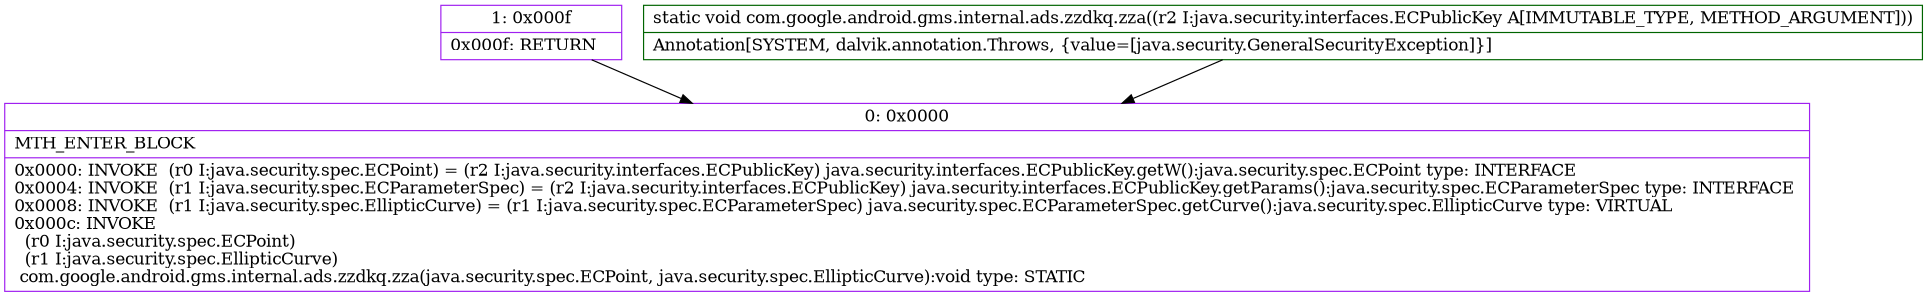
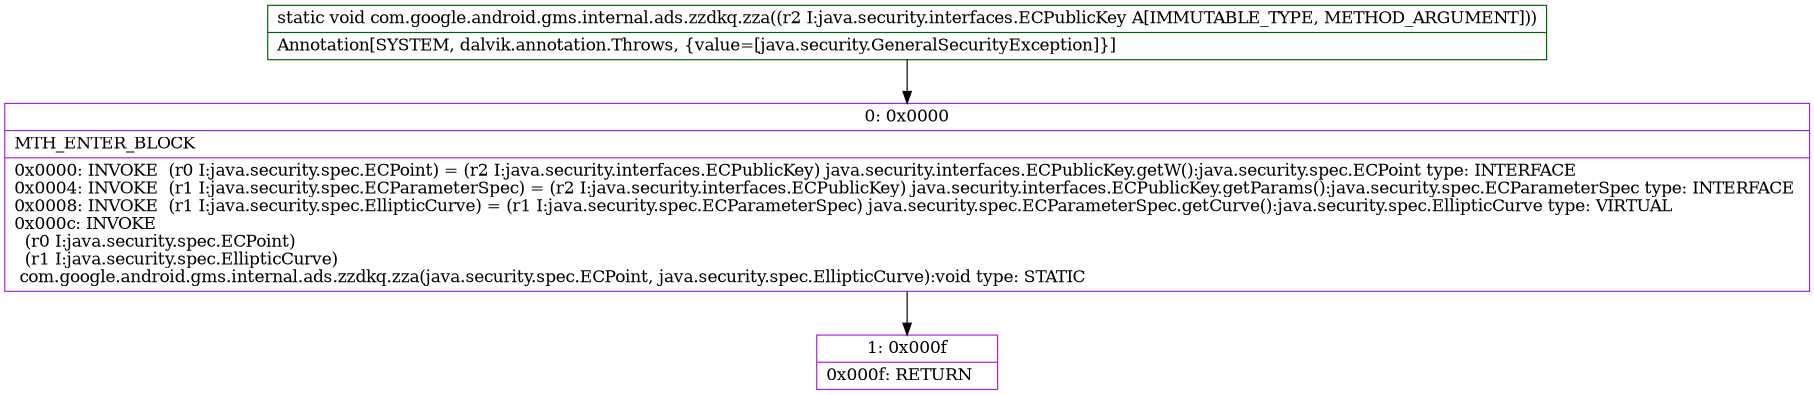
(636, 79) -> (907, 307)
